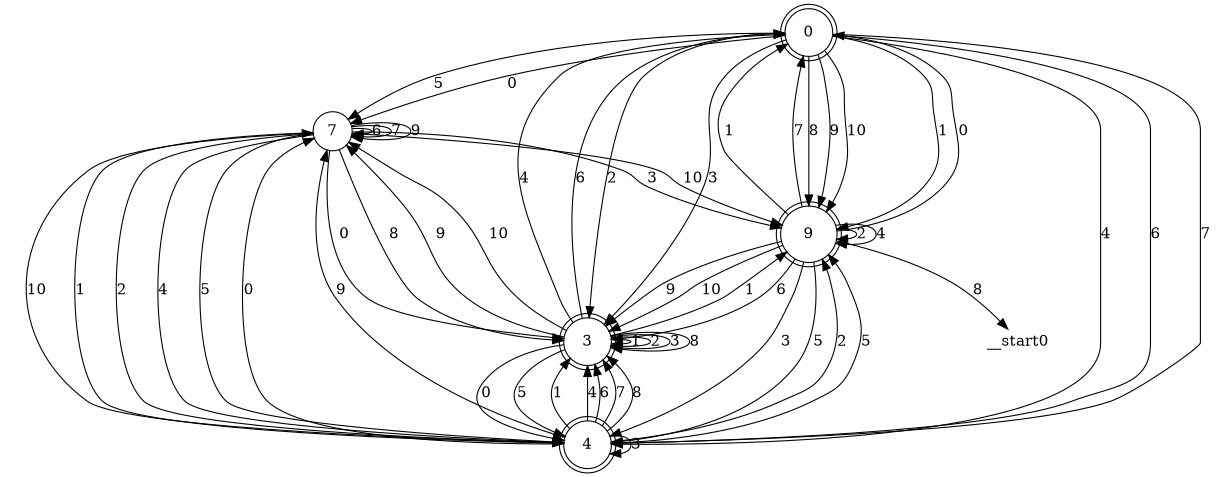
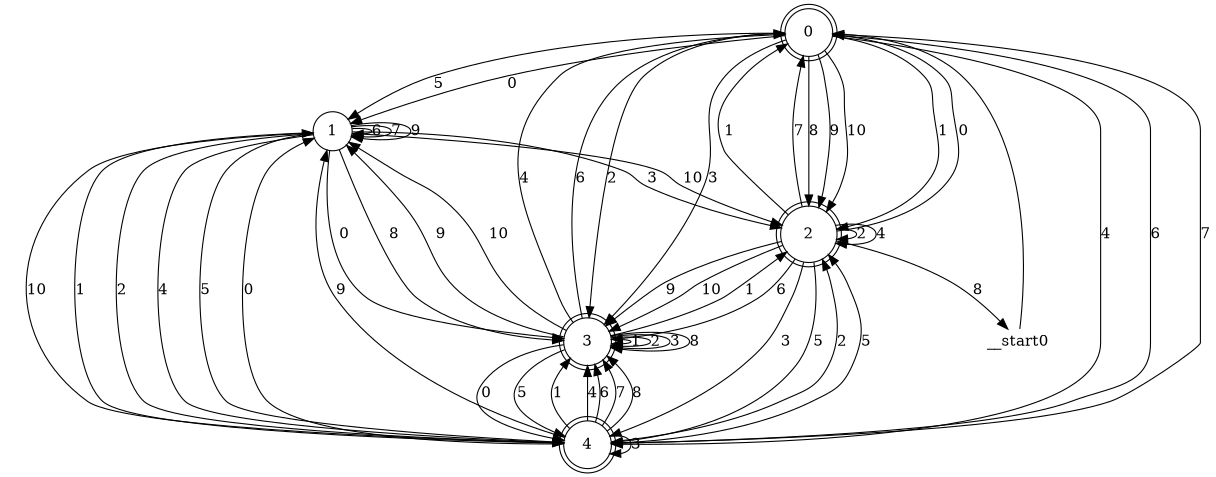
(333, 131) -> (333, 131)
none -> (1000, 134)
(809, 234) -> (809, 234)
